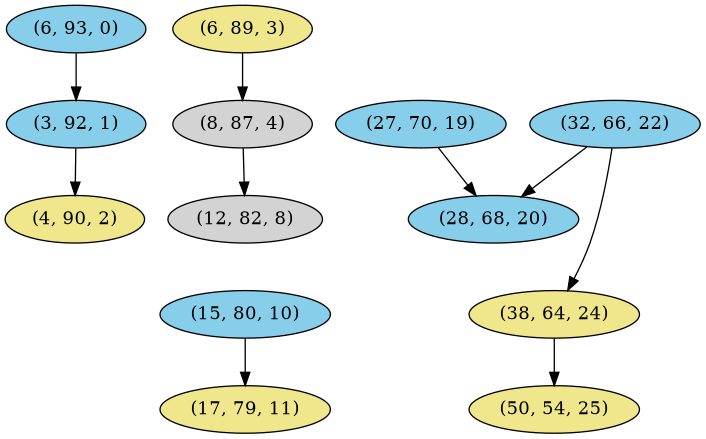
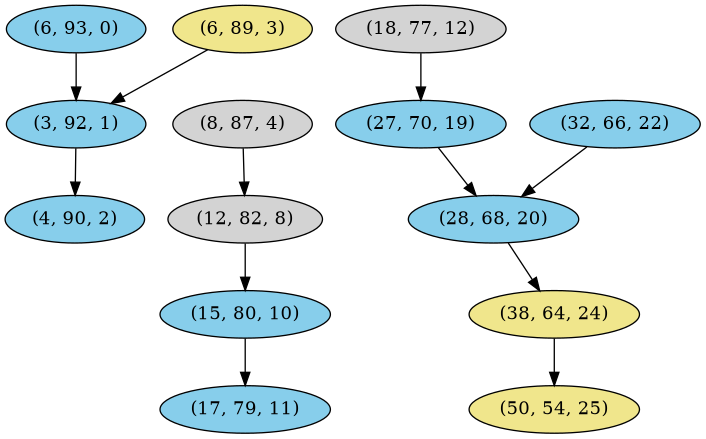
none -> (421, 29)
(243, 70) -> (165, 73)
(598, 215) -> (520, 261)
(75, 219) -> (75, 219)
none -> (245, 260)
(245, 409) -> (245, 409)
